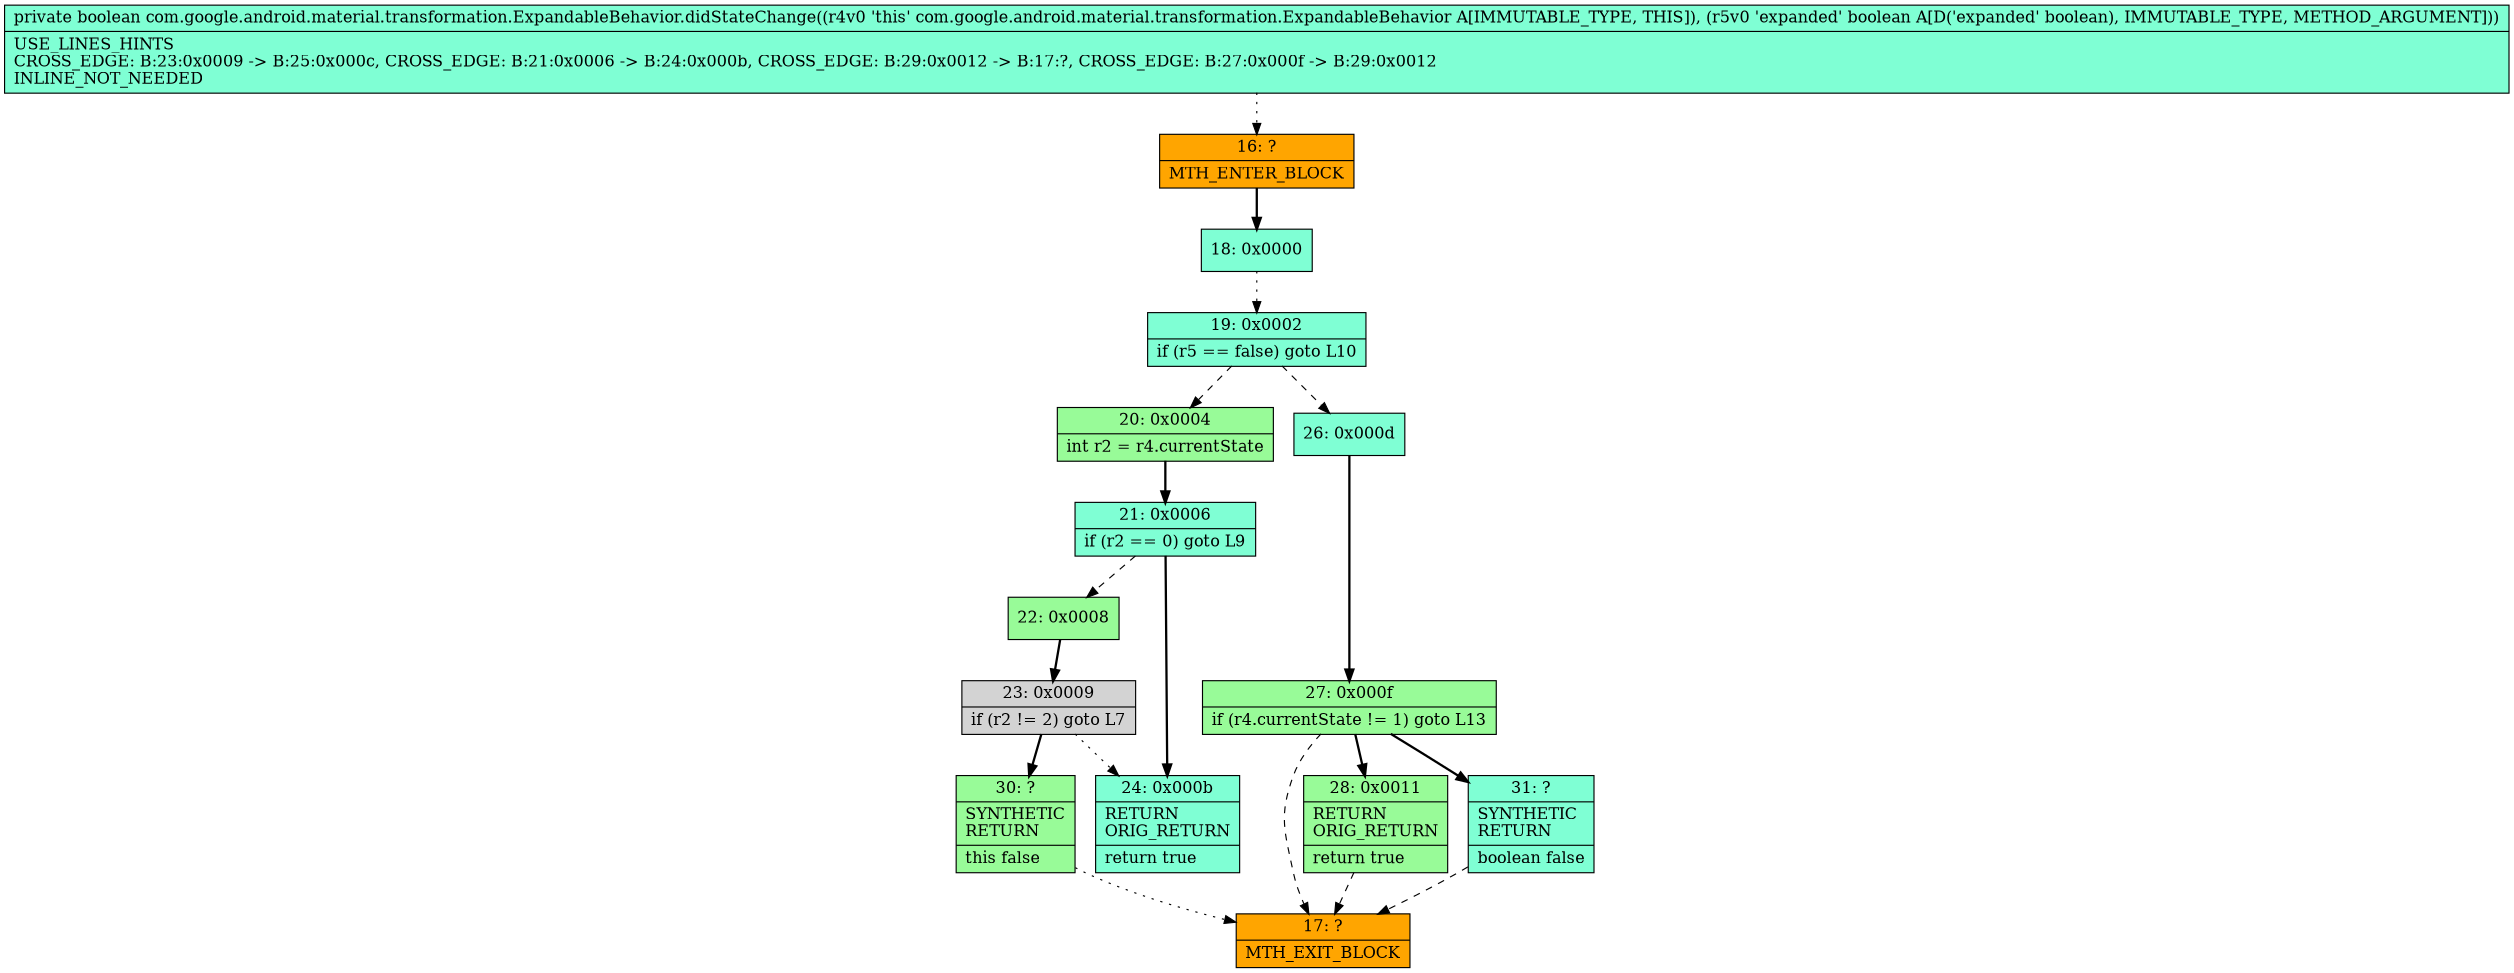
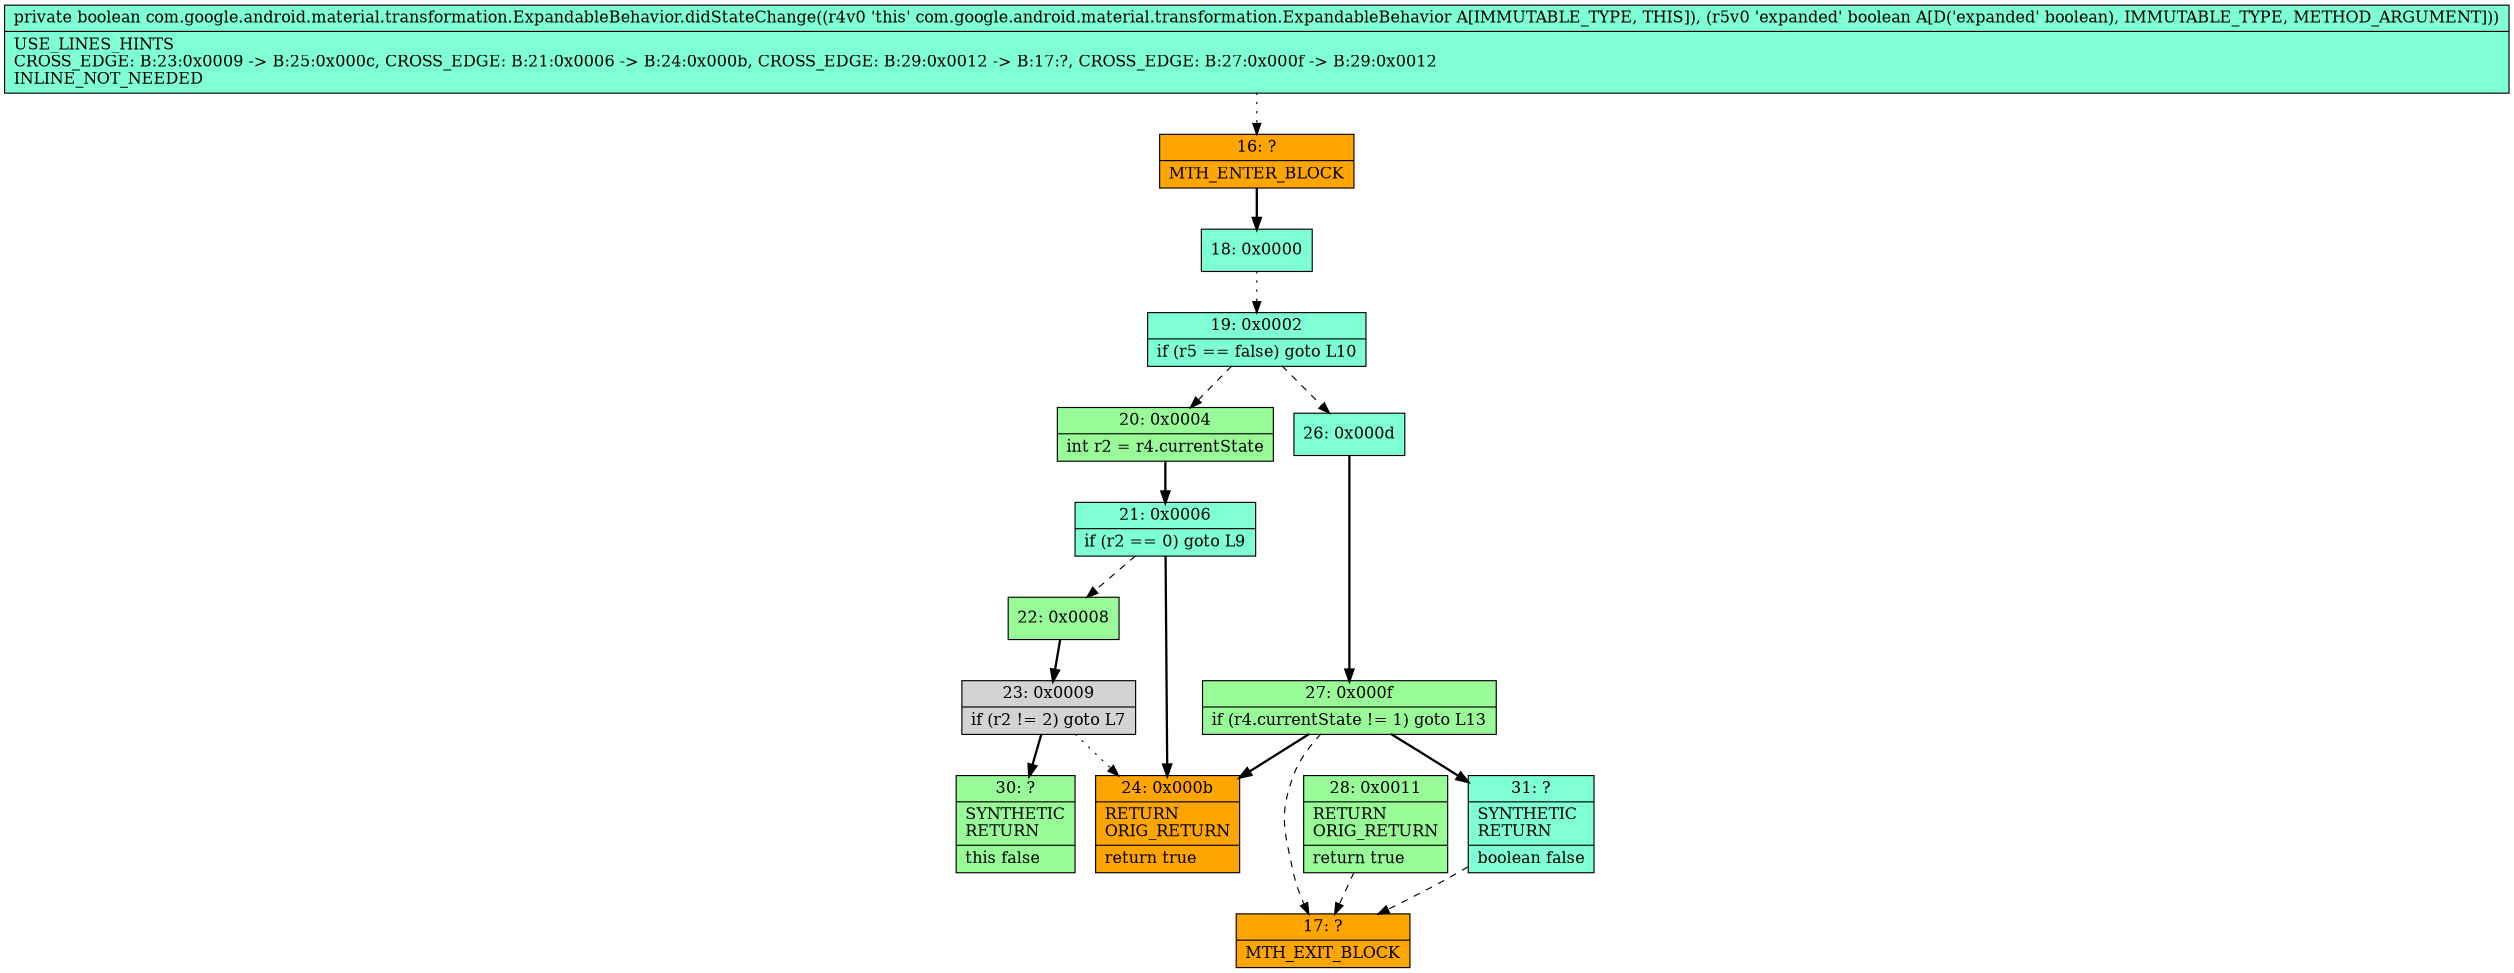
(1359, 749) -> (1279, 753)
(1168, 824) -> (1168, 824)
(1149, 897) -> none
